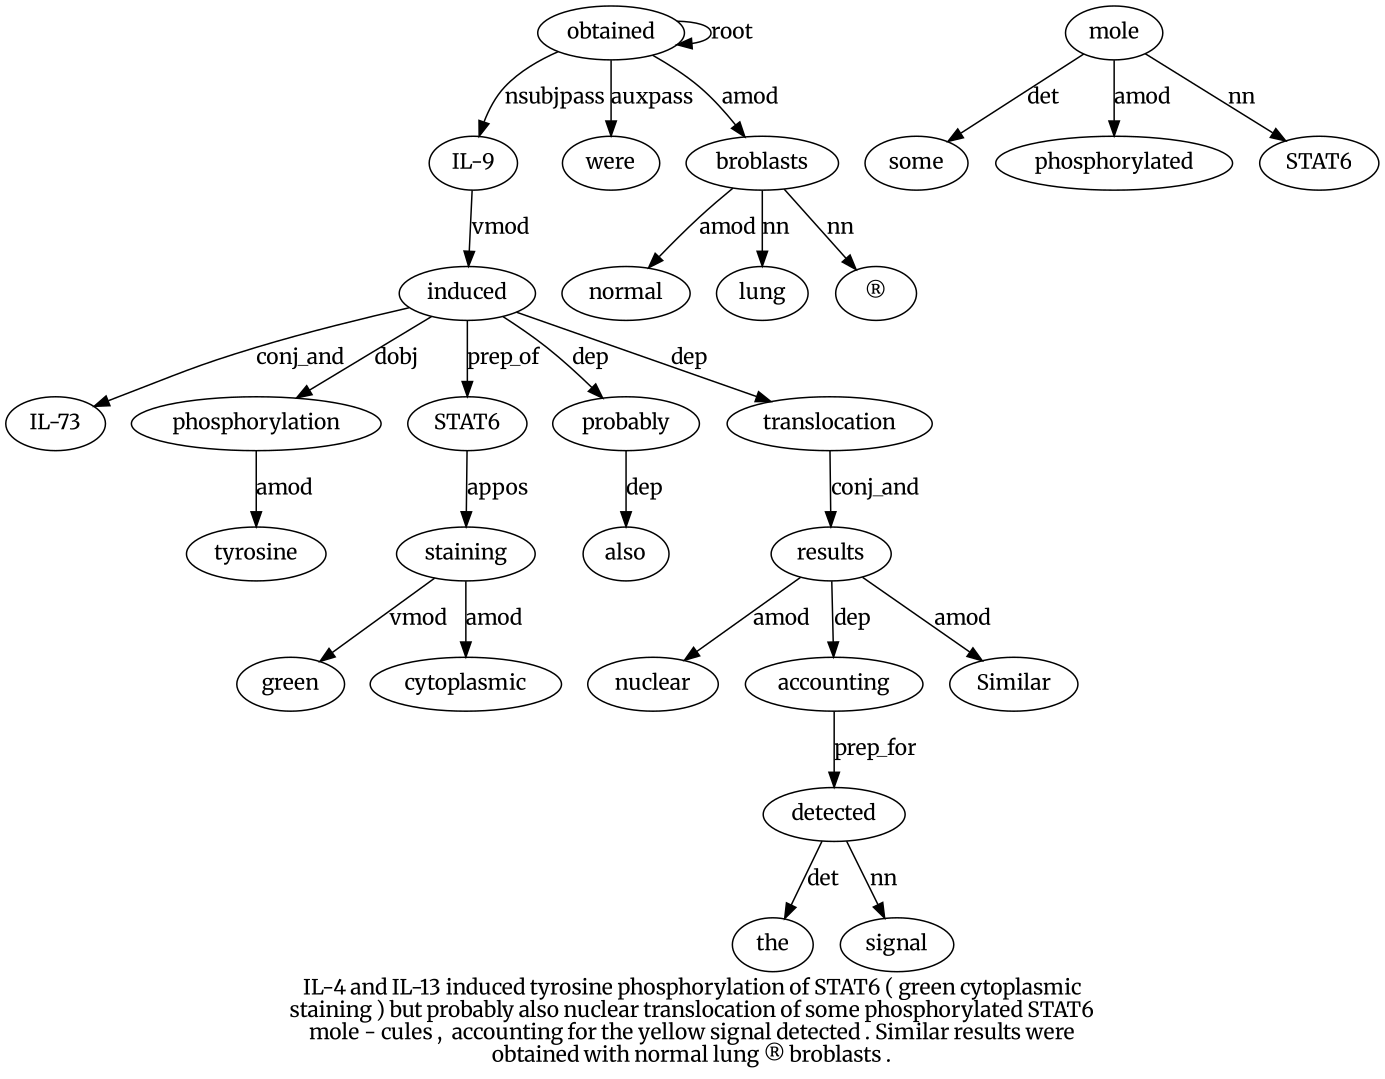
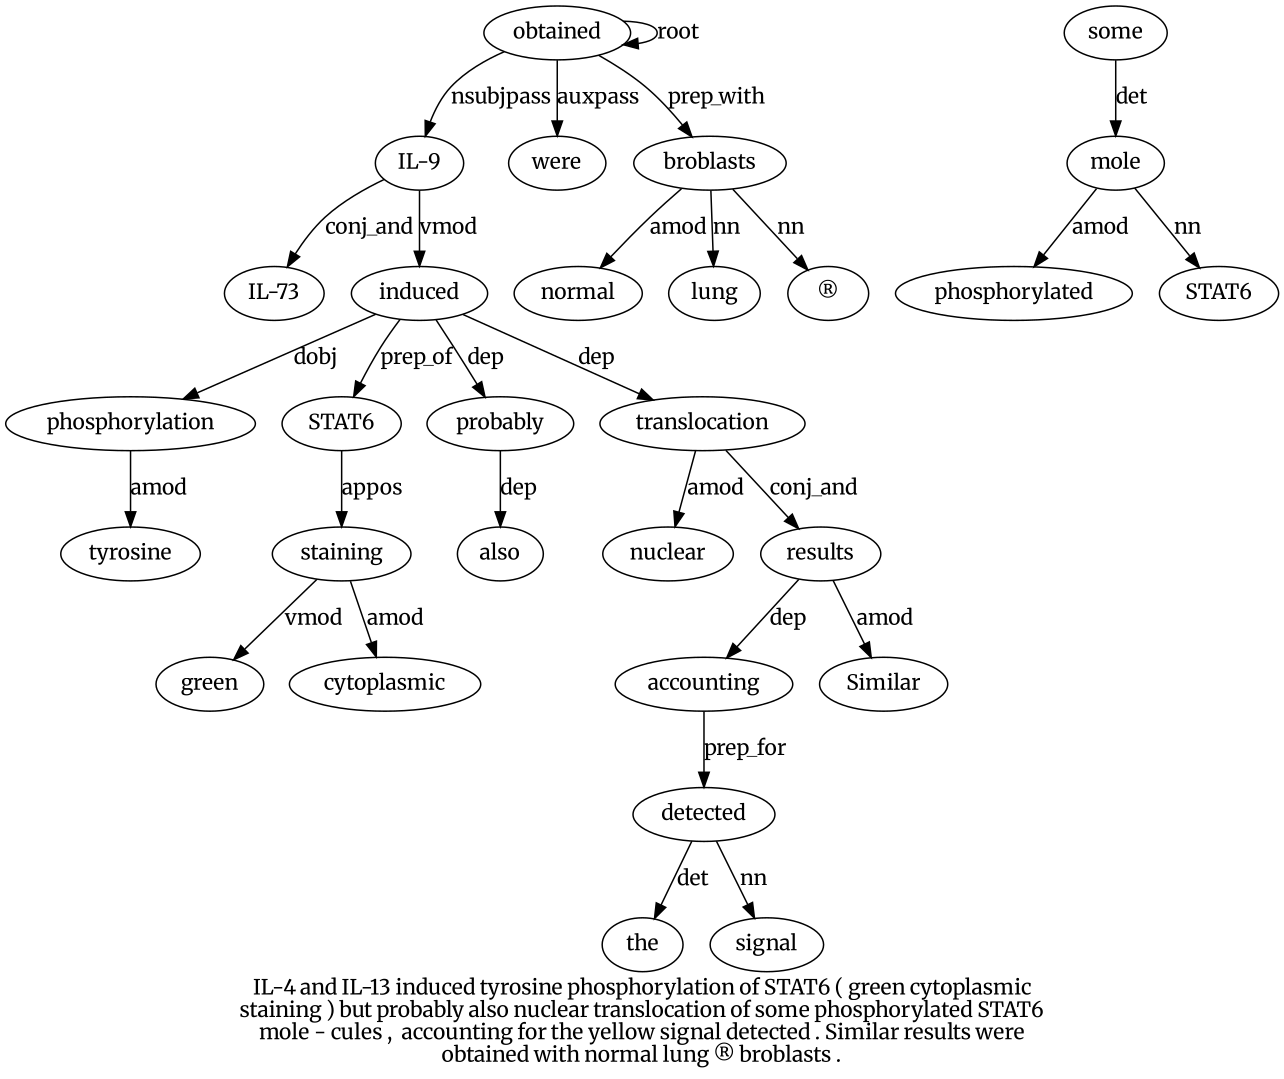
(1022, 94) -> (1116, 91)
(750, 98) -> (717, 98)
(257, 347) -> (334, 210)
(749, 614) -> (687, 482)
